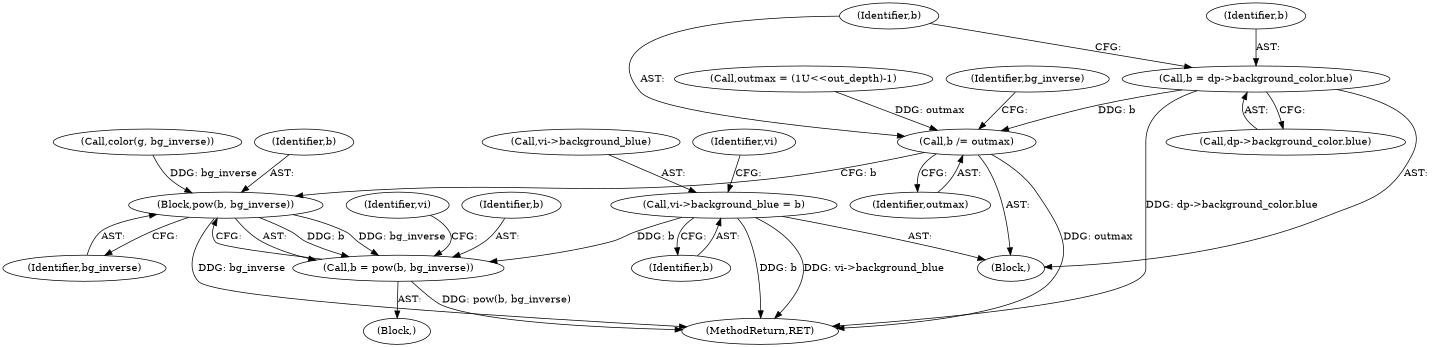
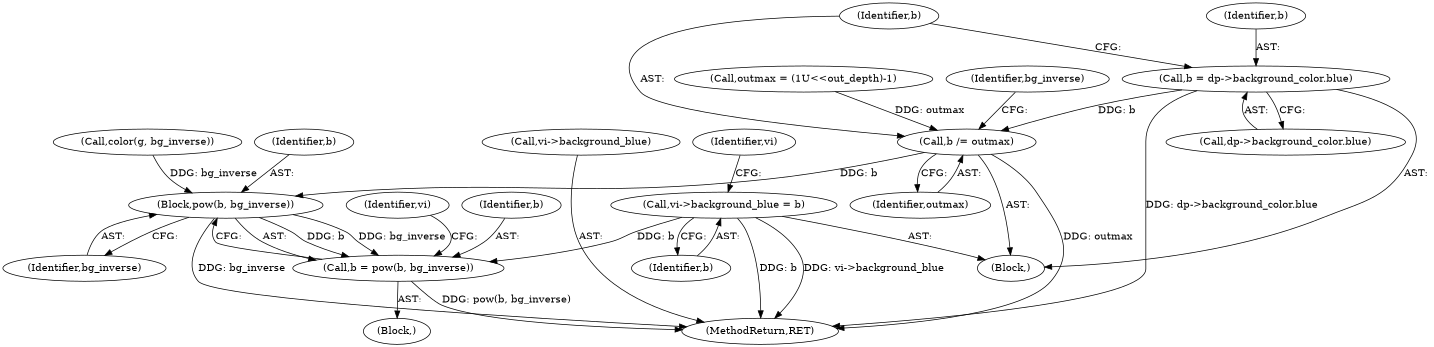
(649, 172) -> (595, 266)
(859, 174) -> (859, 174)
